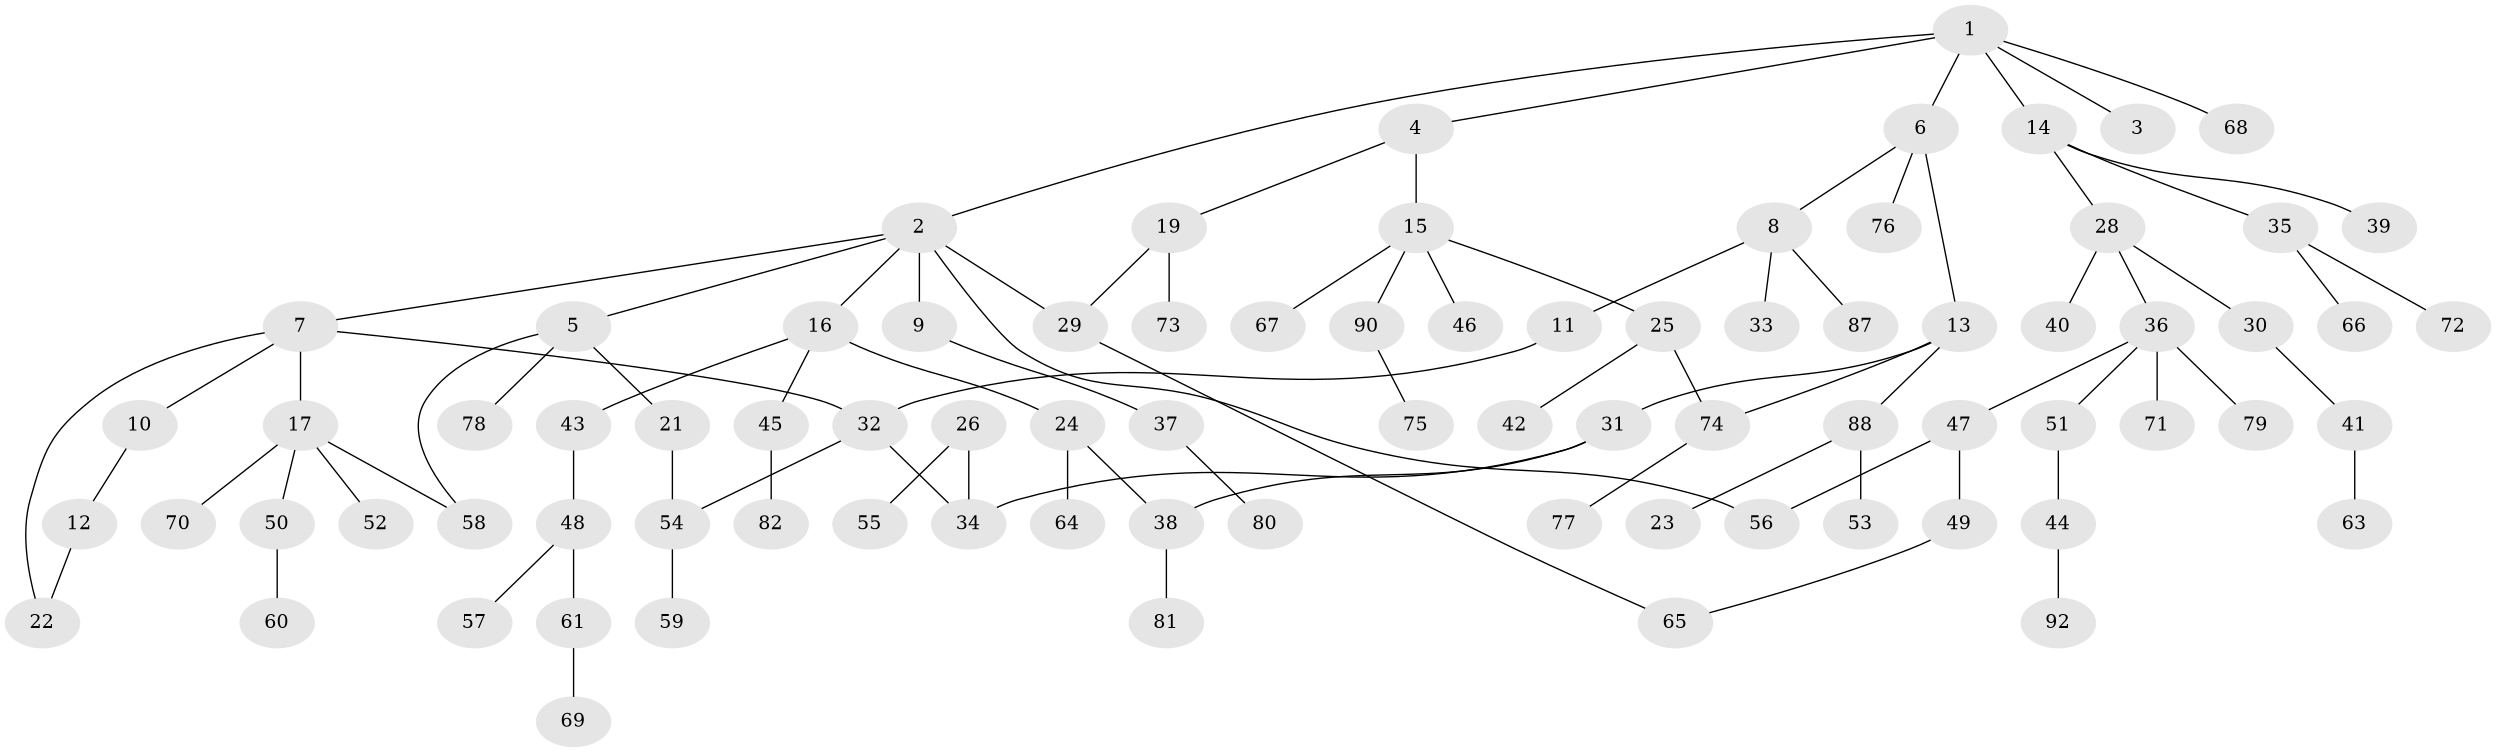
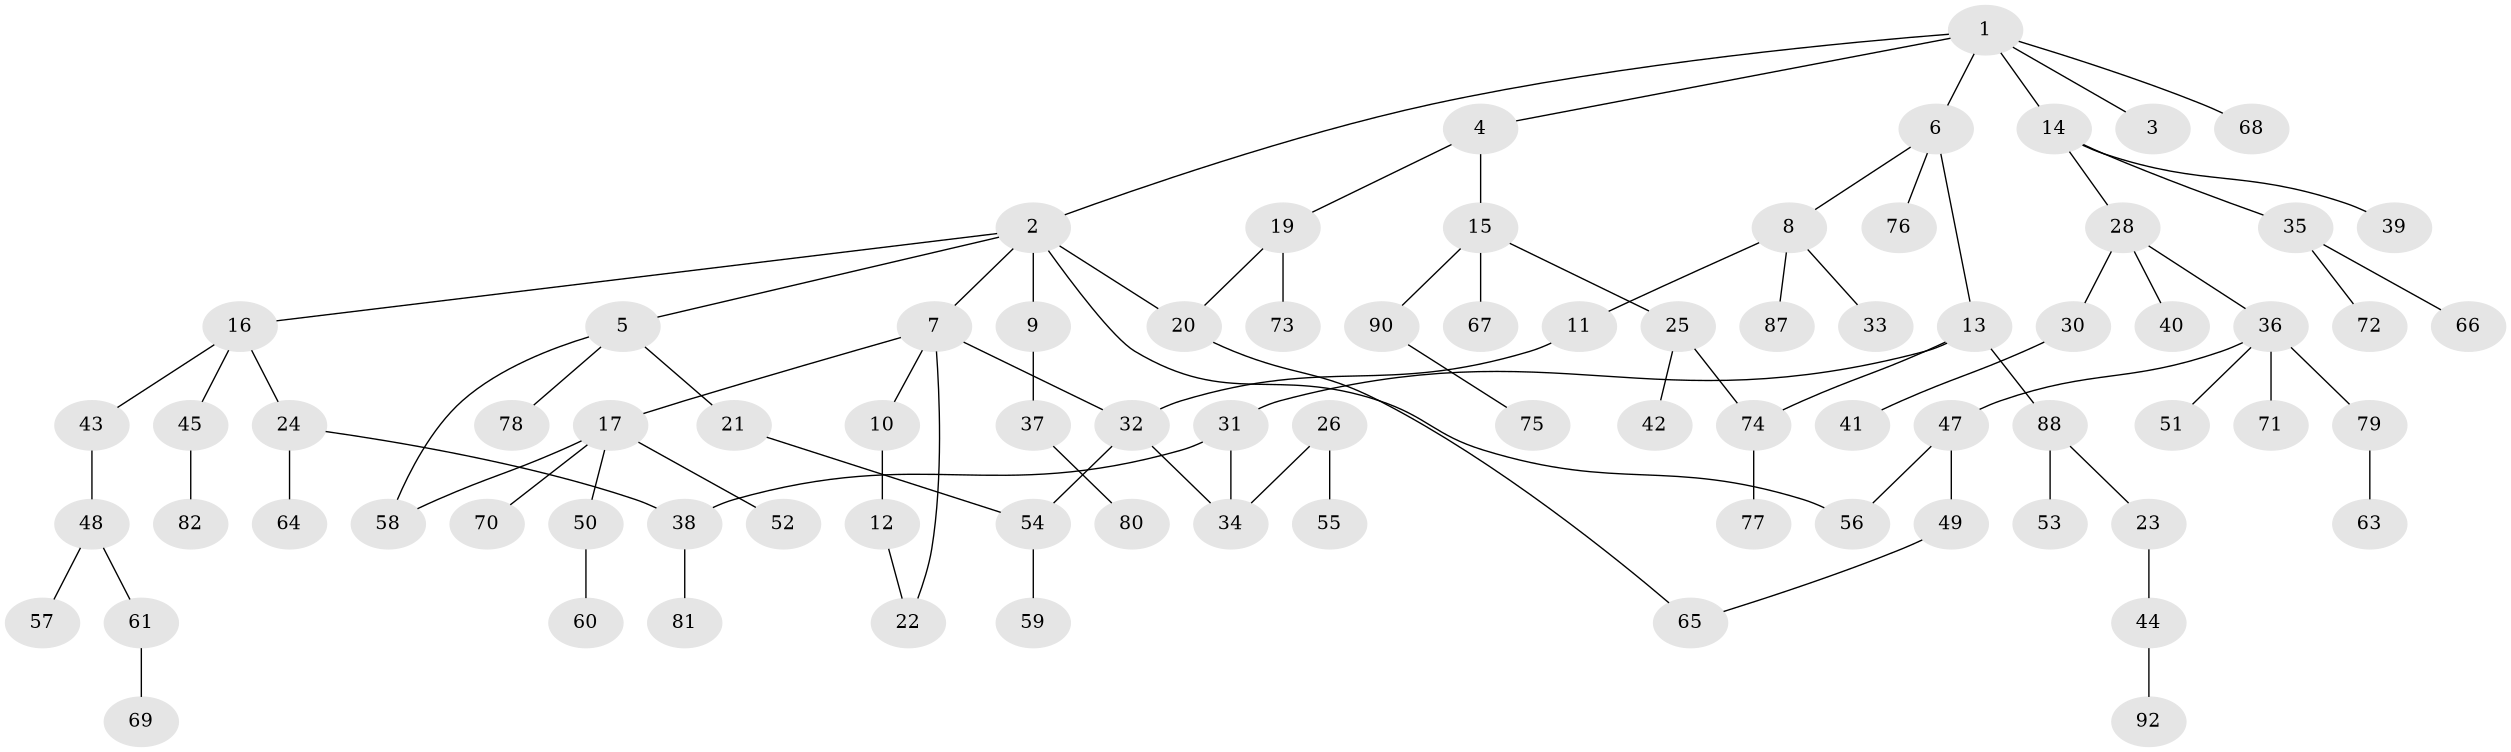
(1070, 327) -> (1184, 327)
(1466, 327) -> none
(2058, 475) -> (2149, 574)
(2355, 475) -> (2370, 475)
